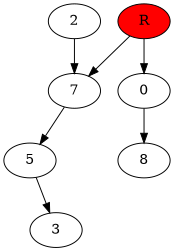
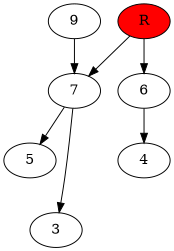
(74, 21) -> (74, 21)
(144, 91) -> (144, 91)
(144, 160) -> (144, 160)
(41, 191) -> (68, 156)
